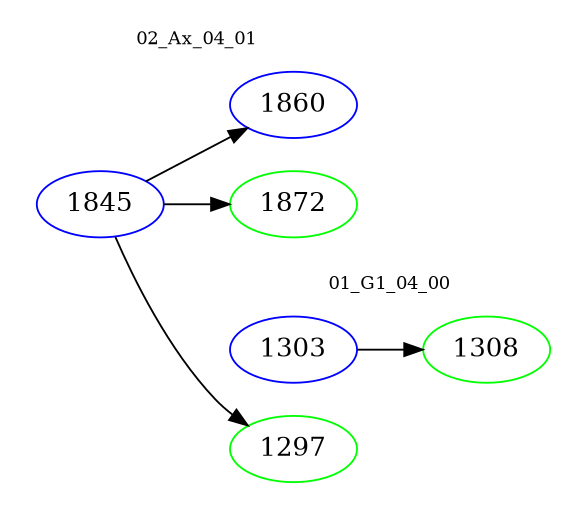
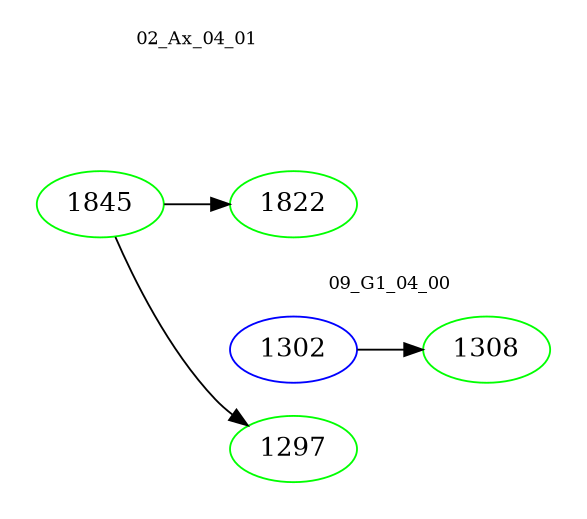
(294, 105) -> none
(100, 204) -> (100, 204)
(294, 204) -> (294, 204)
(390, 284) -> (390, 284)
(294, 350) -> (294, 350)
